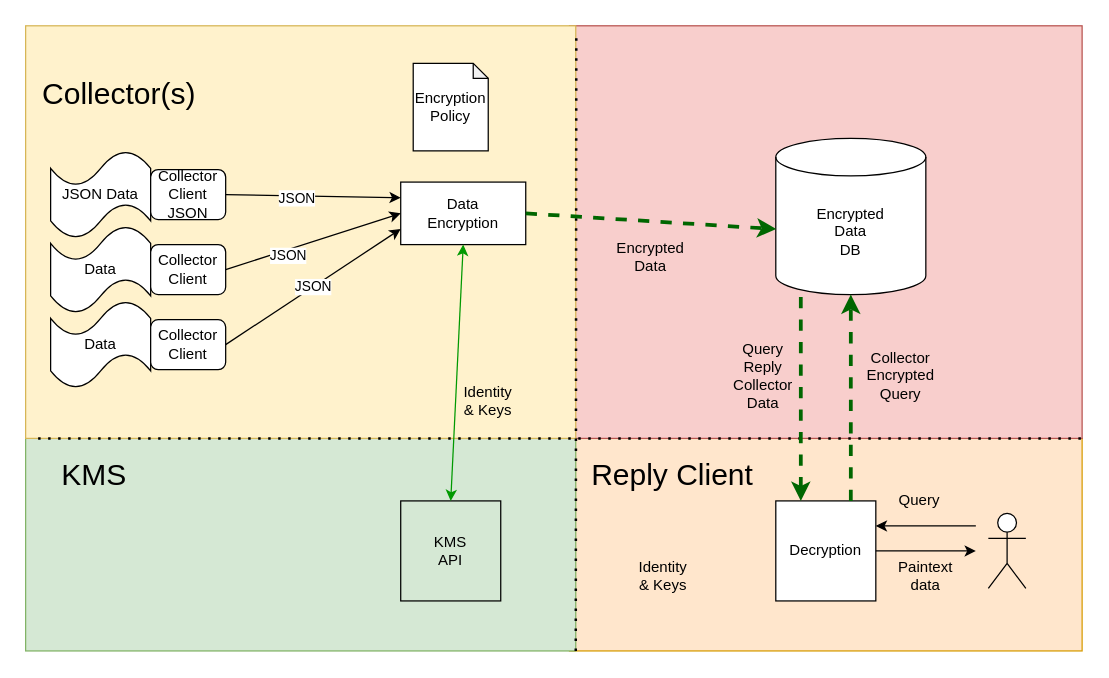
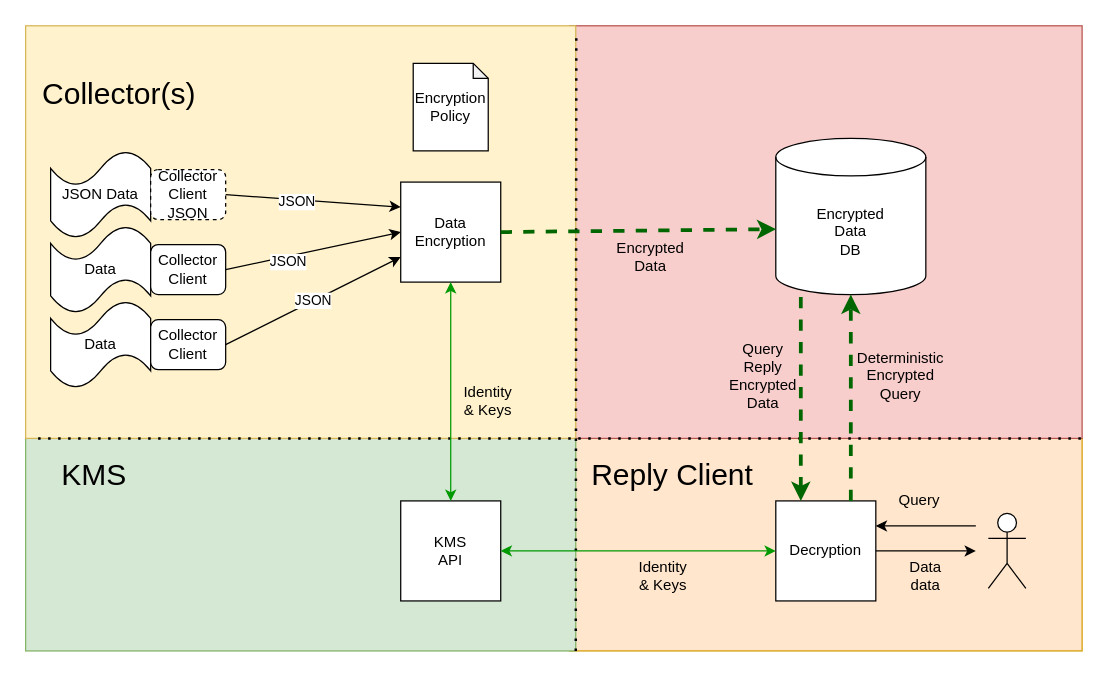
(188, 194) -> (188, 194)
(463, 213) -> (451, 232)
(763, 376) -> (763, 376)
(901, 376) -> (901, 376)
(451, 551) -> (451, 551)
none -> (639, 551)
(926, 576) -> (926, 576)
